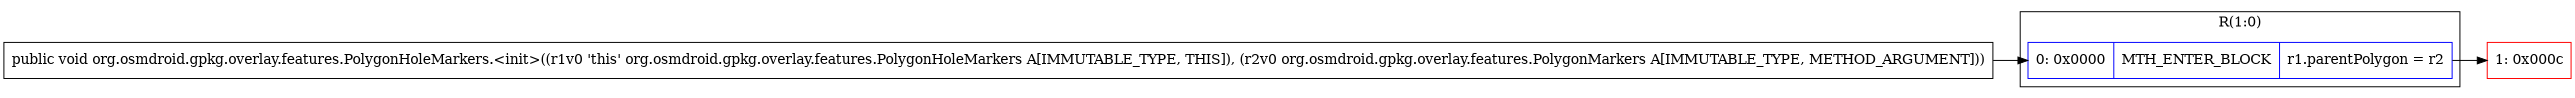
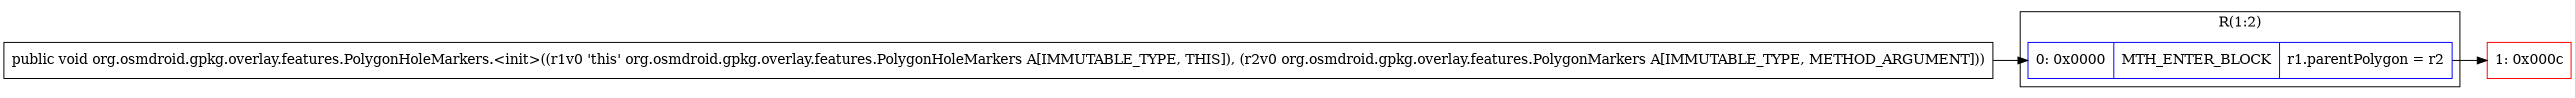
(2240, 23) -> (2240, 23)
